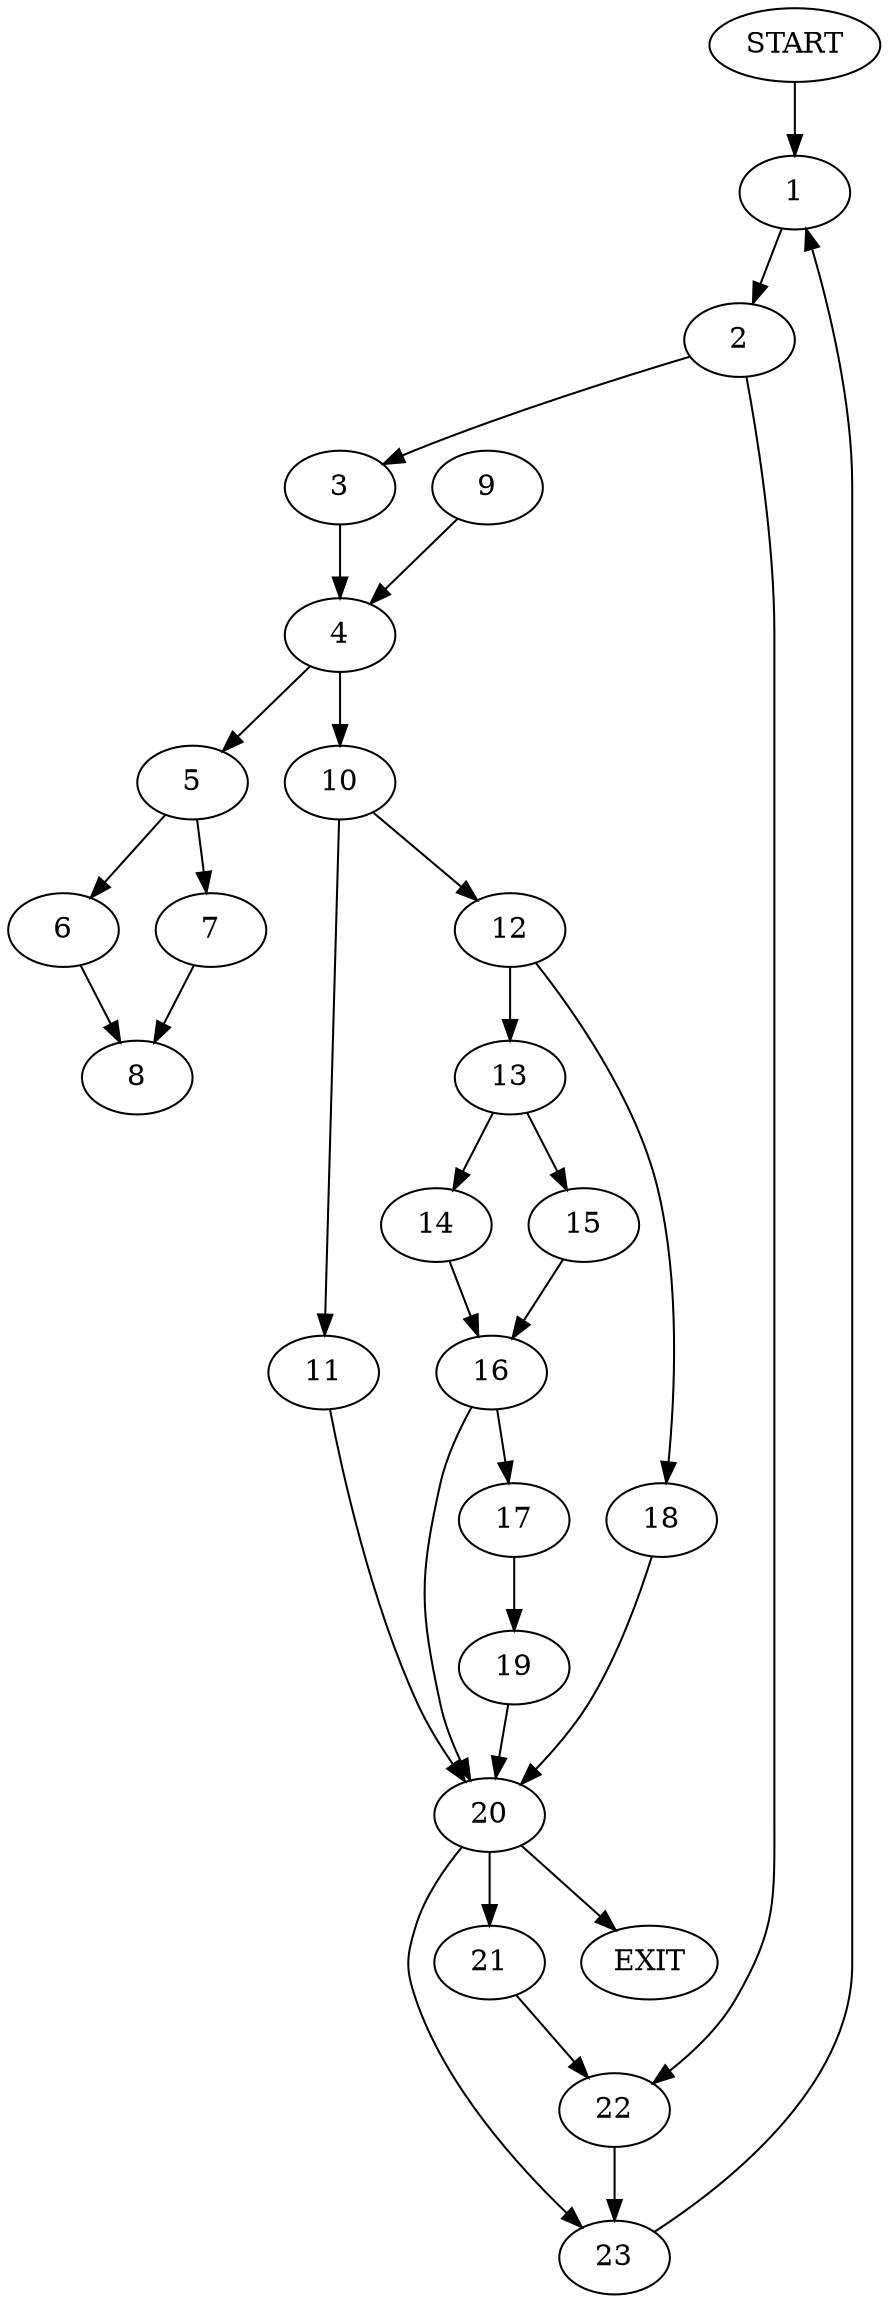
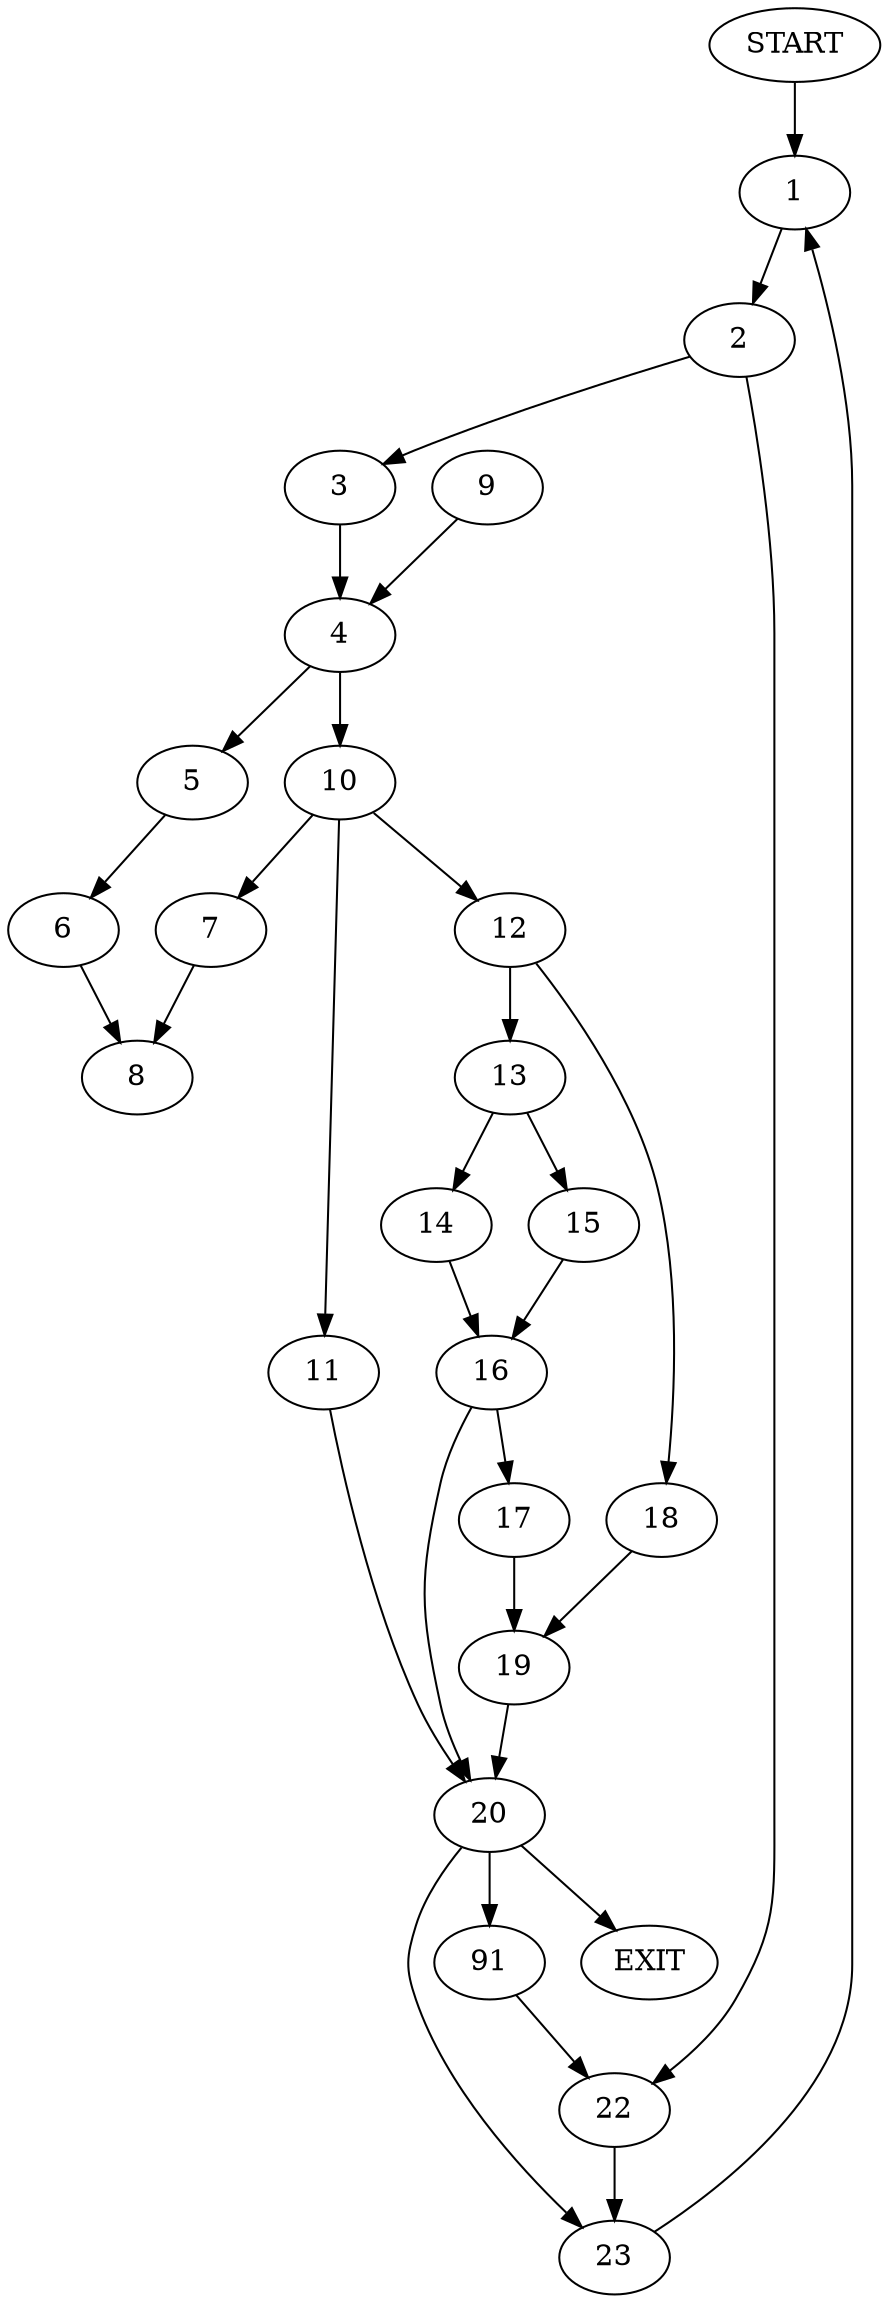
(200, 846) -> (283, 848)
(607, 1670) -> (596, 1586)
(490, 1963) -> (490, 1963)
